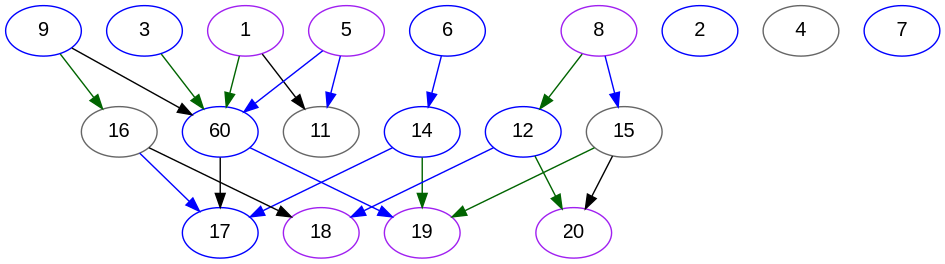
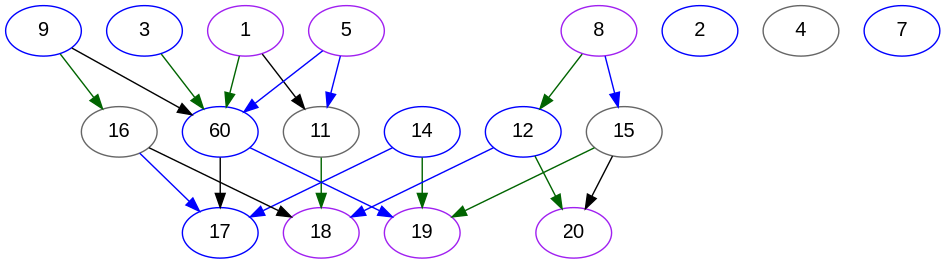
(447, 31) -> none
none -> (321, 173)
